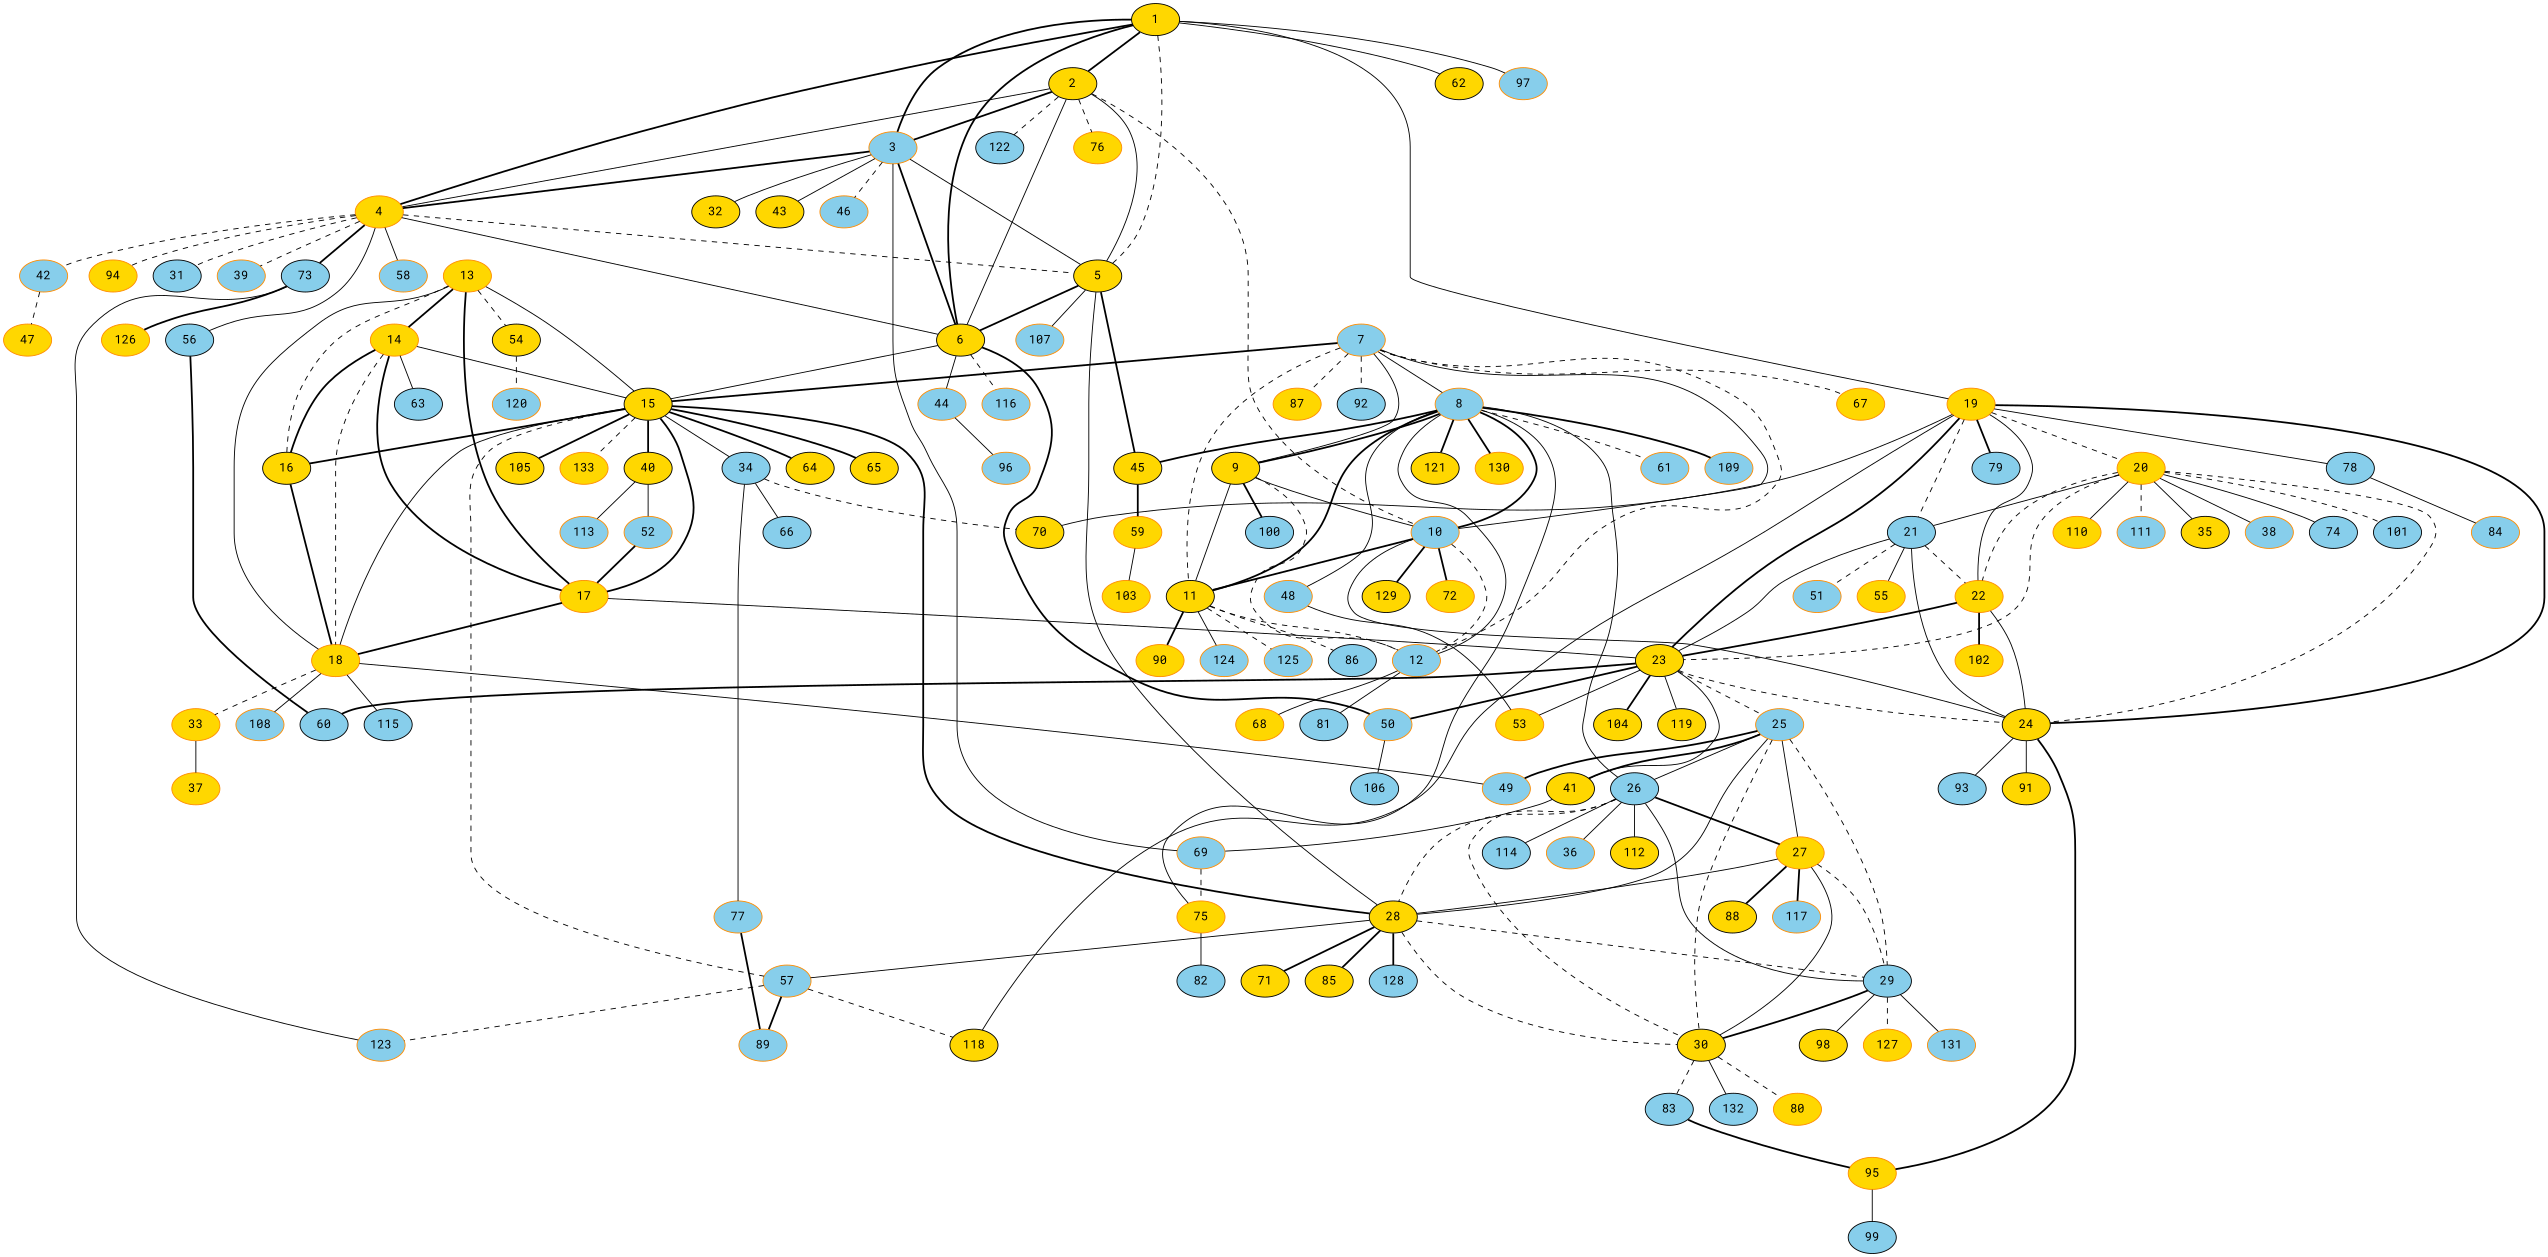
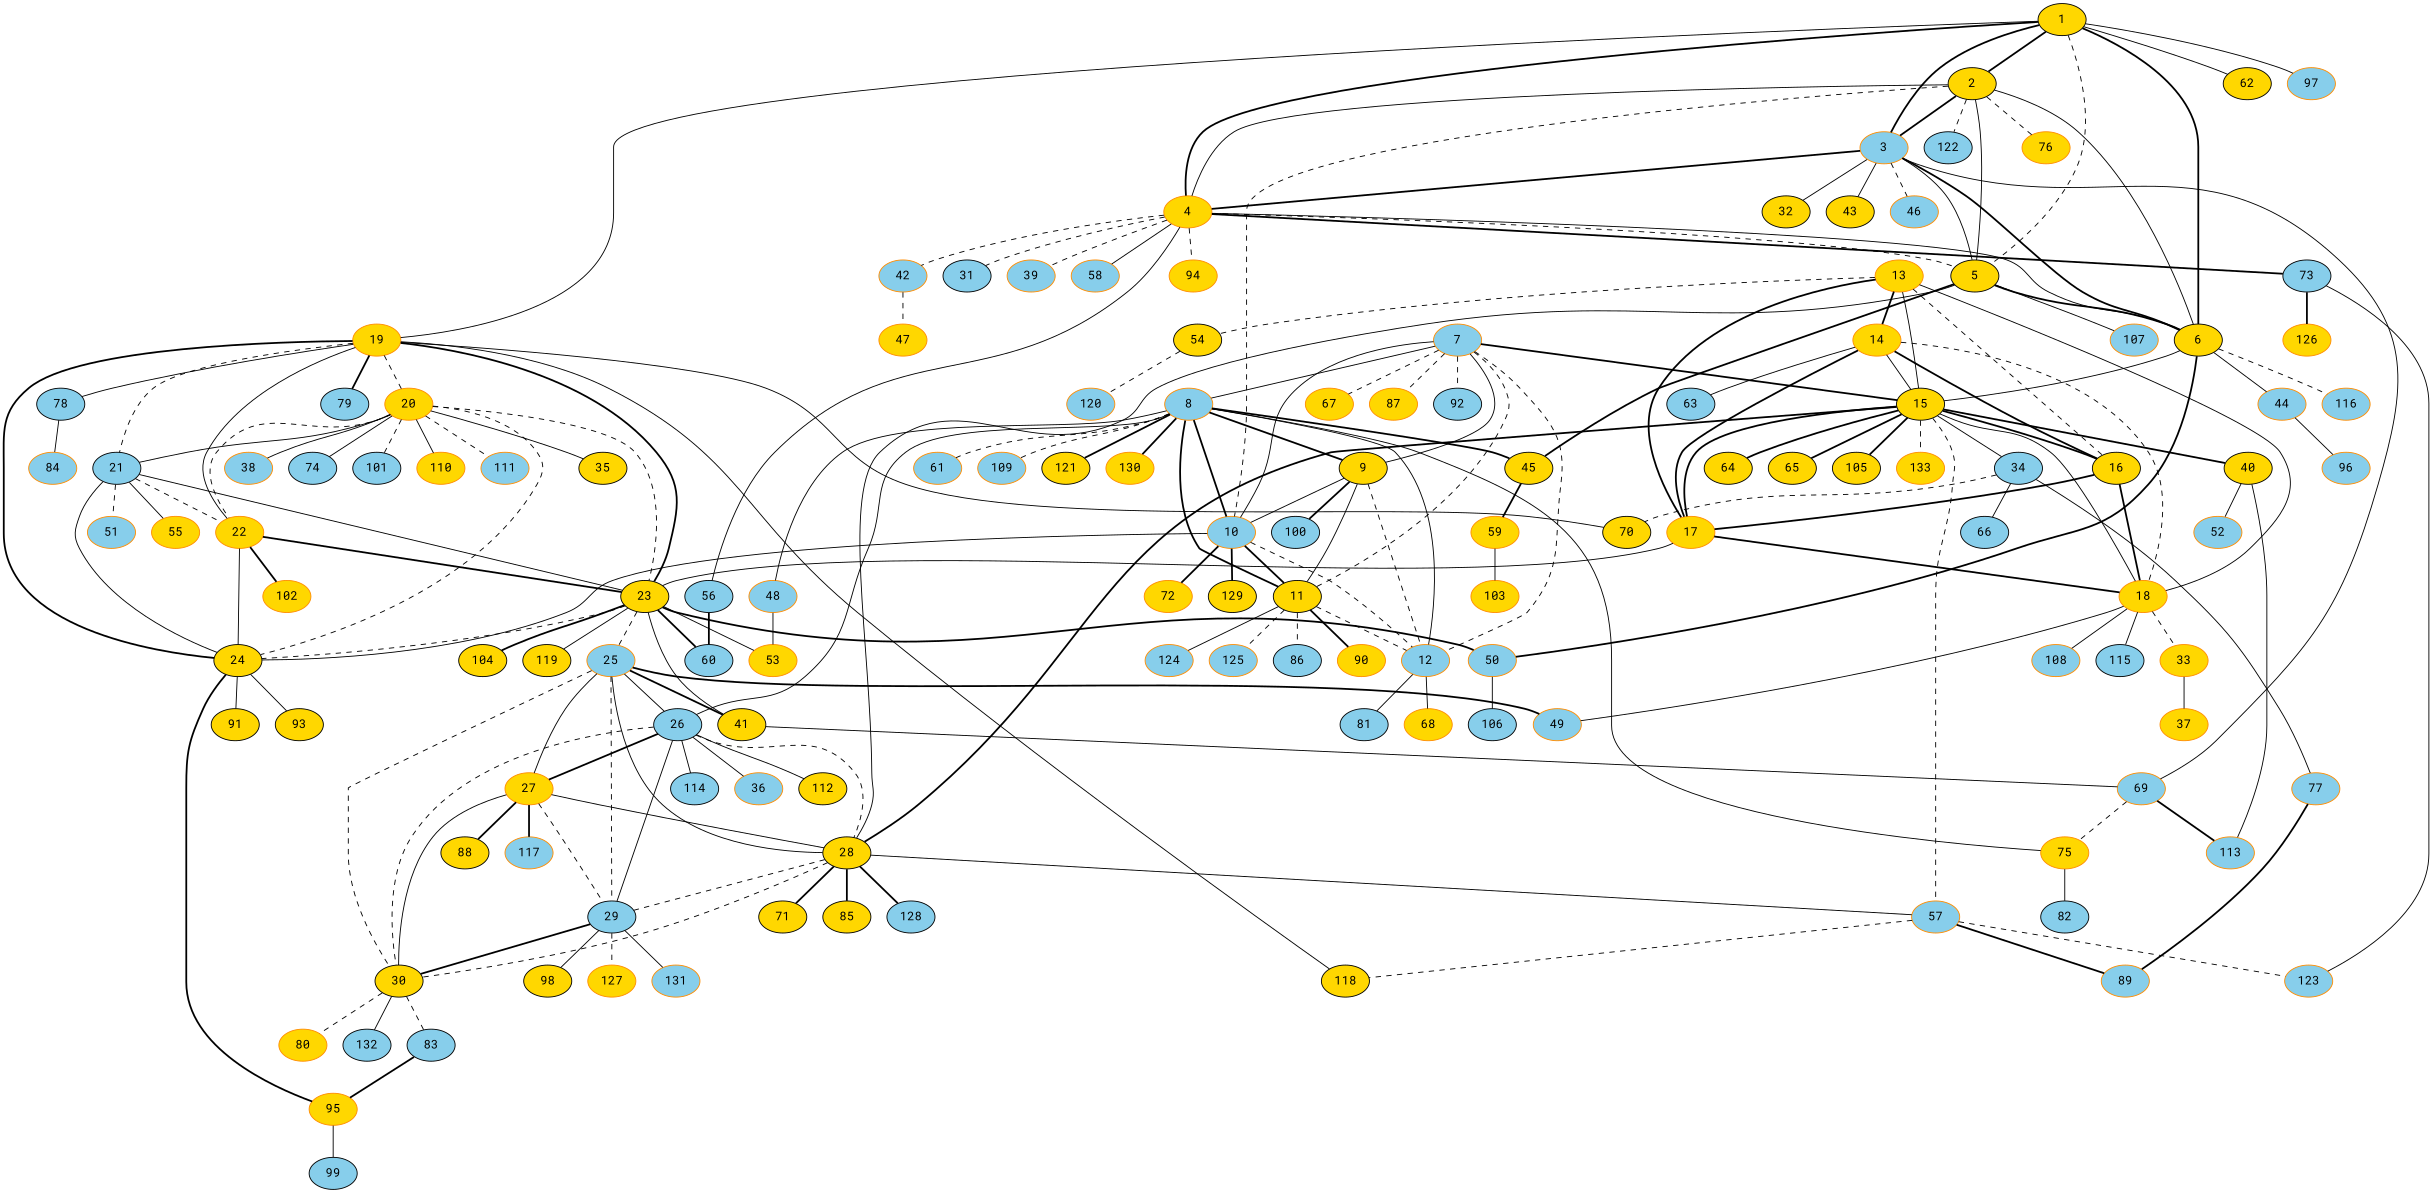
(1598, 427) -> (1072, 440)
(616, 564) -> (1905, 507)
(1962, 789) -> (299, 725)
none -> (2186, 821)
